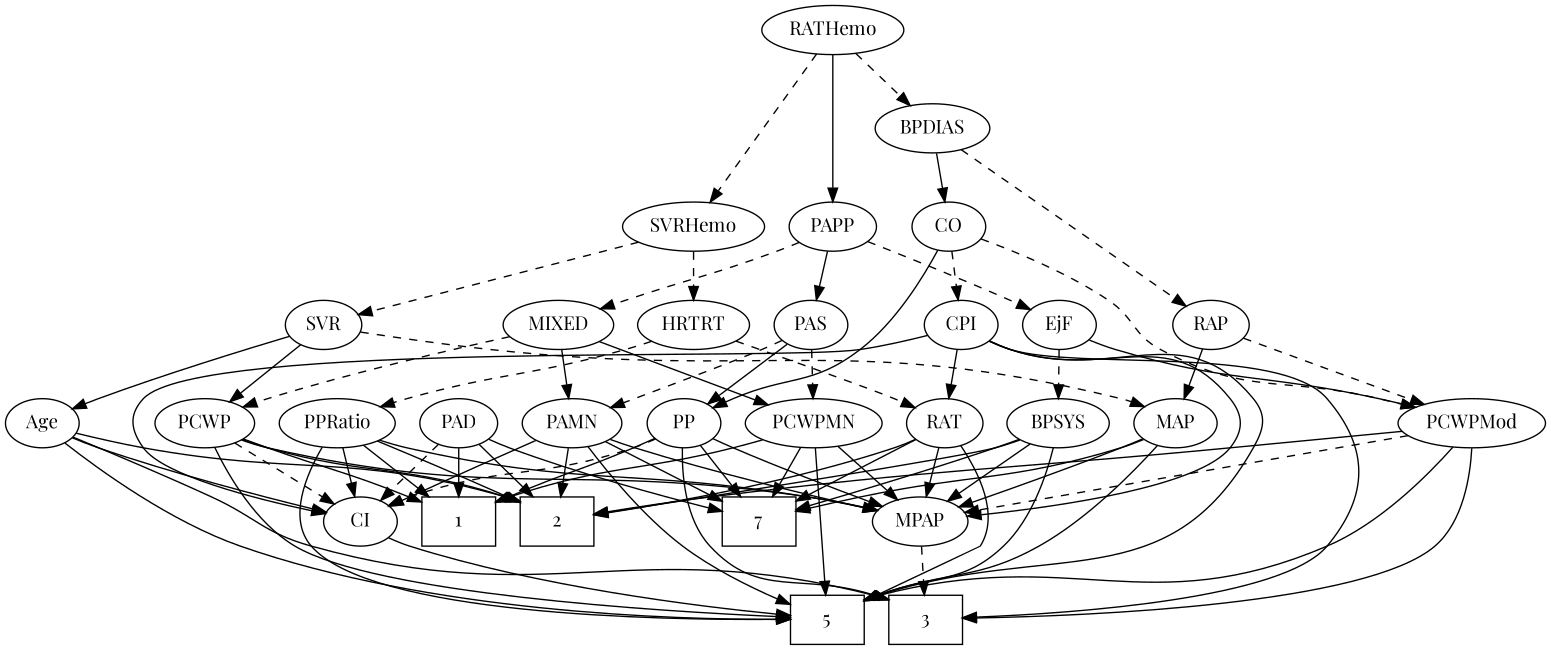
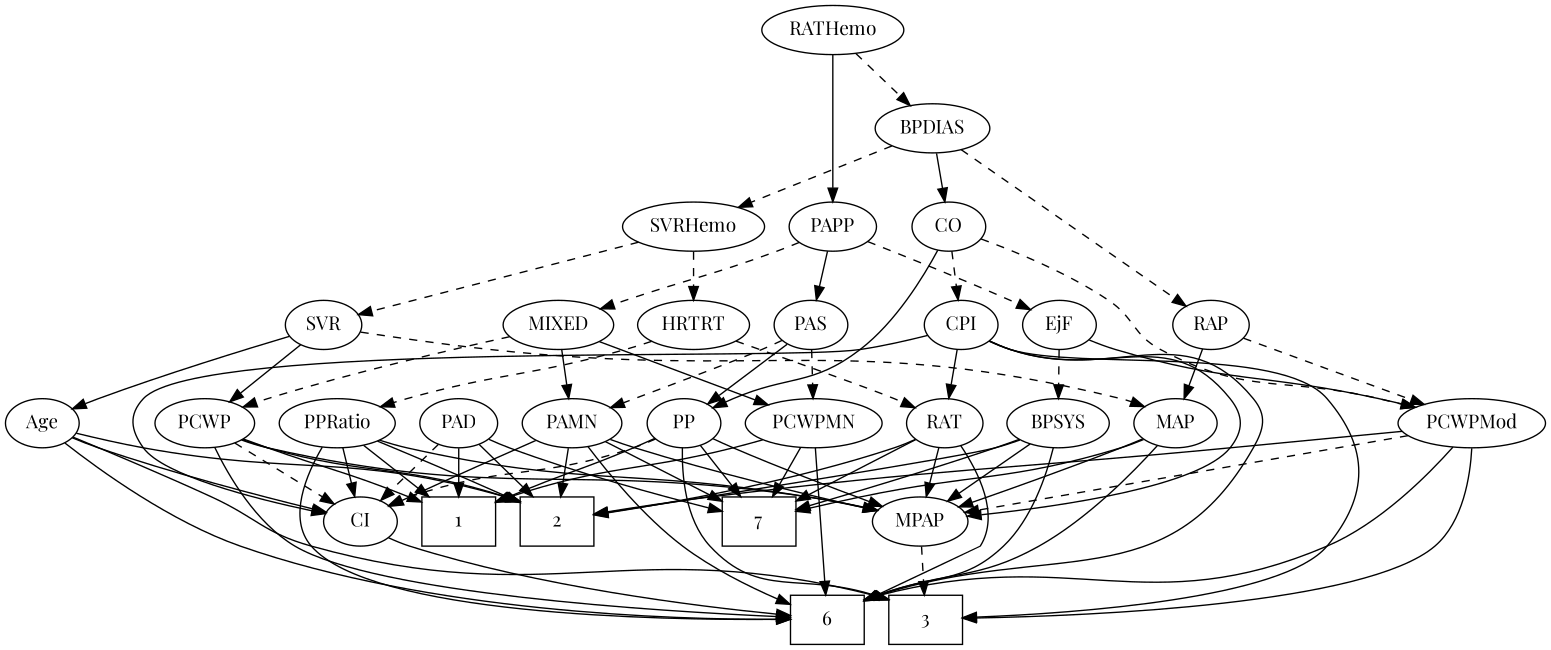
(767, 122) -> (822, 174)
(862, 468) -> none
(827, 620) -> (827, 620)
